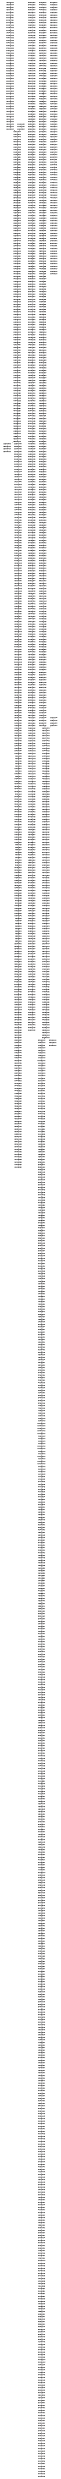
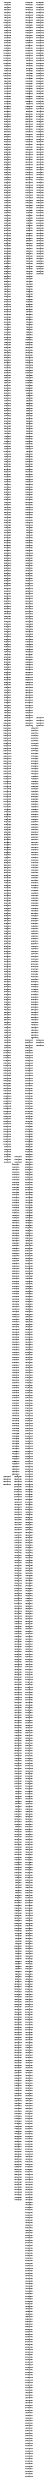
none -> (7, 1033)
